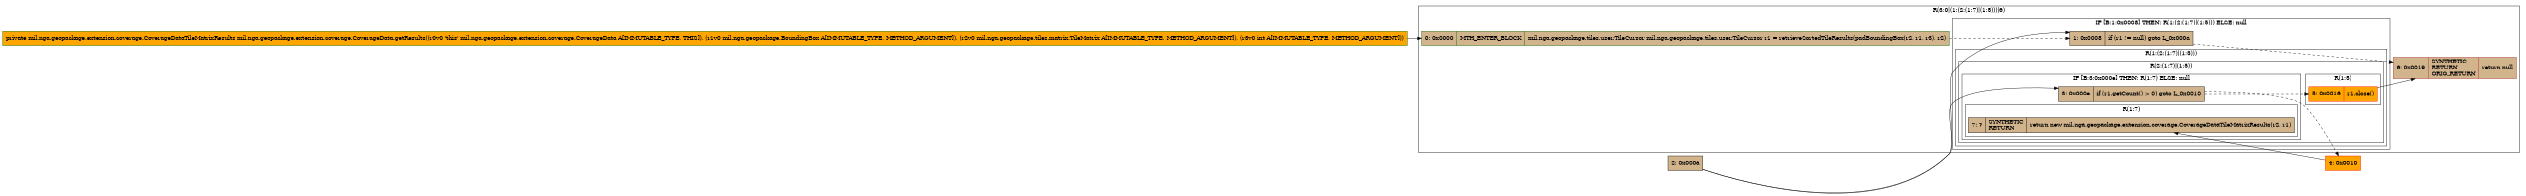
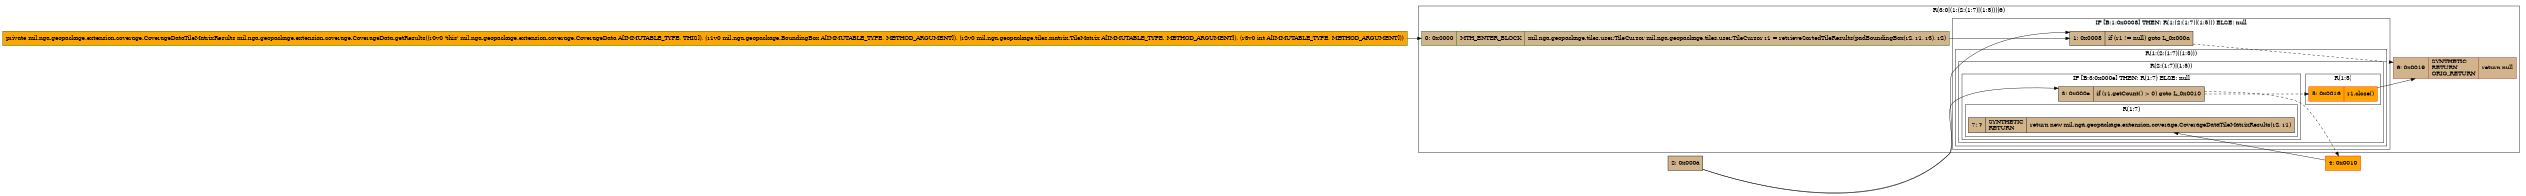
(2002, 38) -> (2002, 38)
